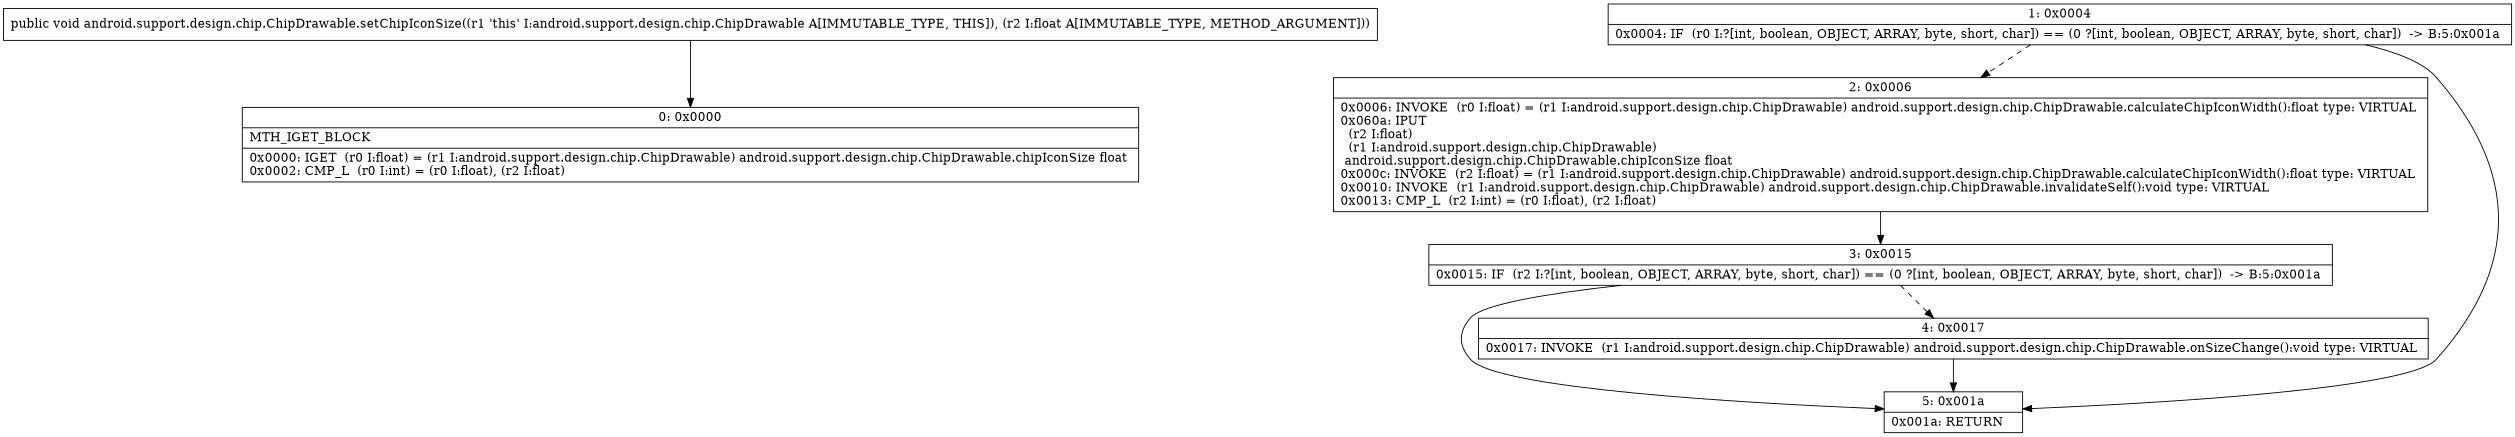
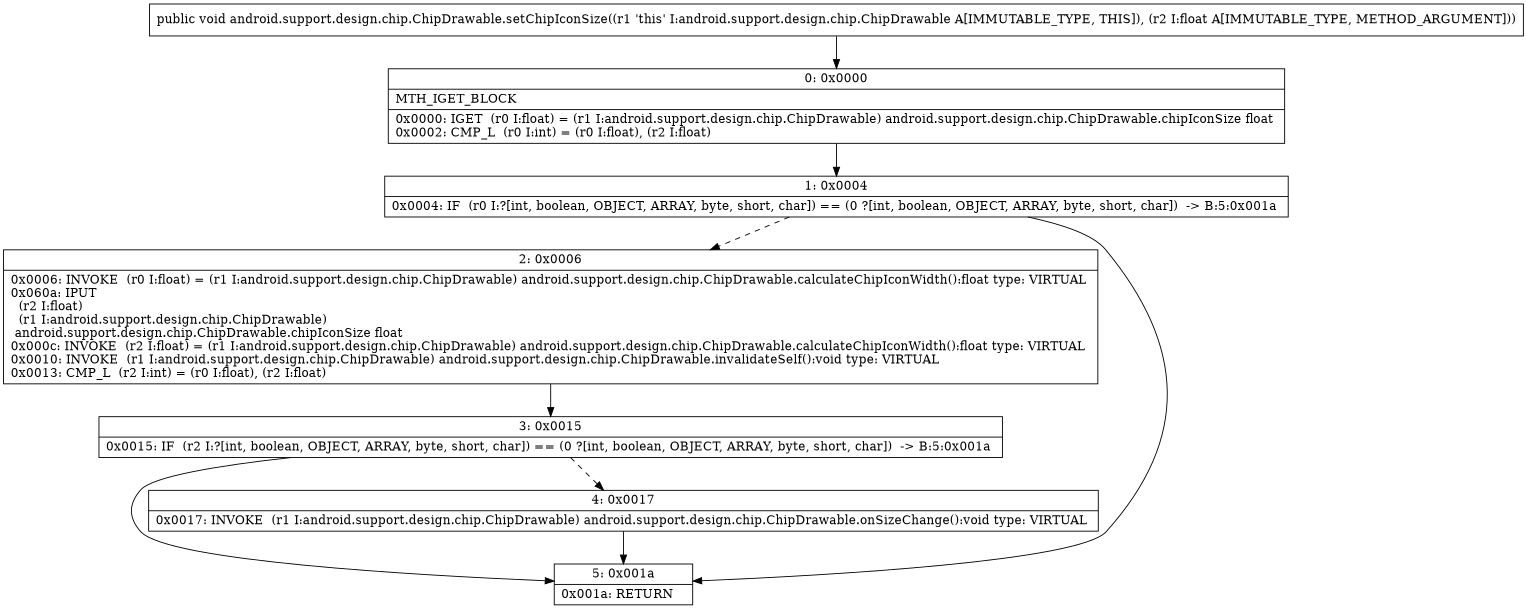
none -> (836, 155)
